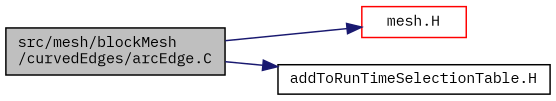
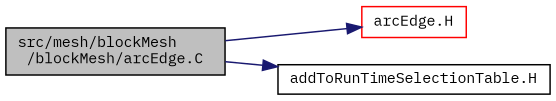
(414, 22) -> (414, 22)
(115, 51) -> (115, 51)
